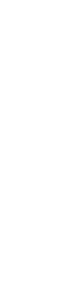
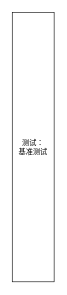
none -> (33, 147)
